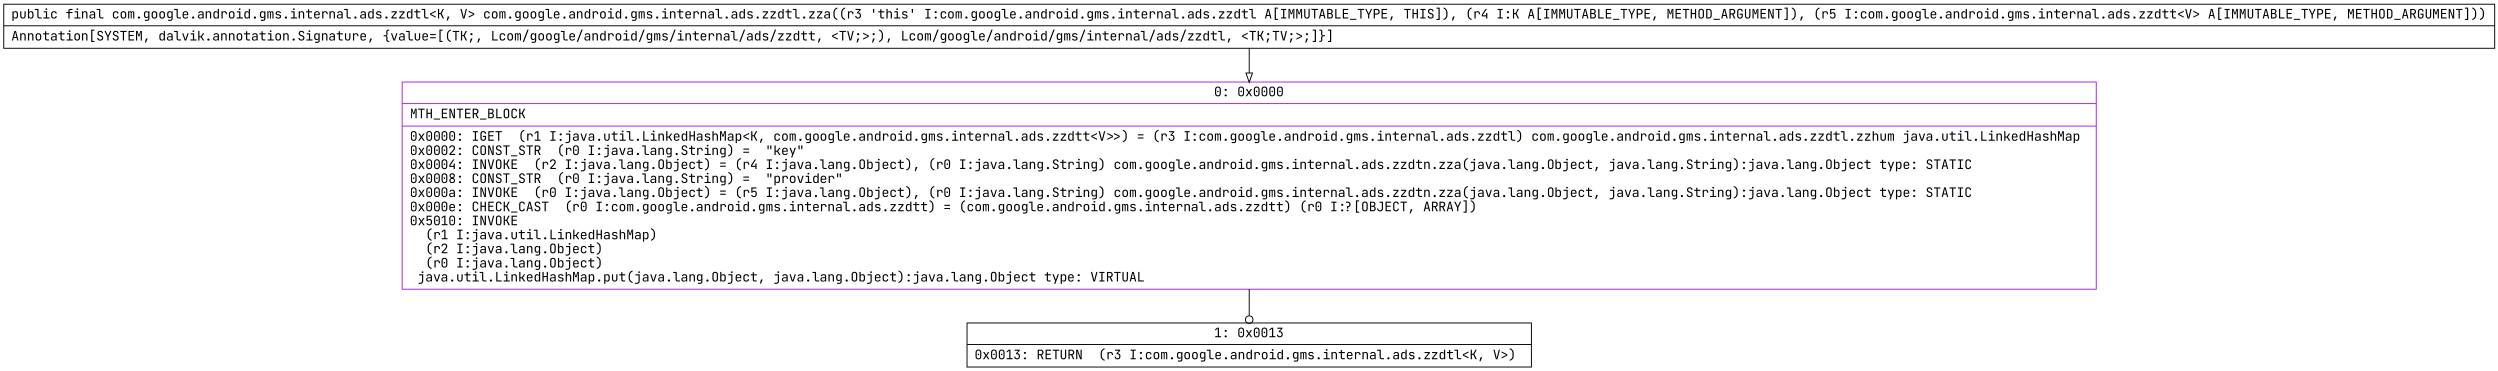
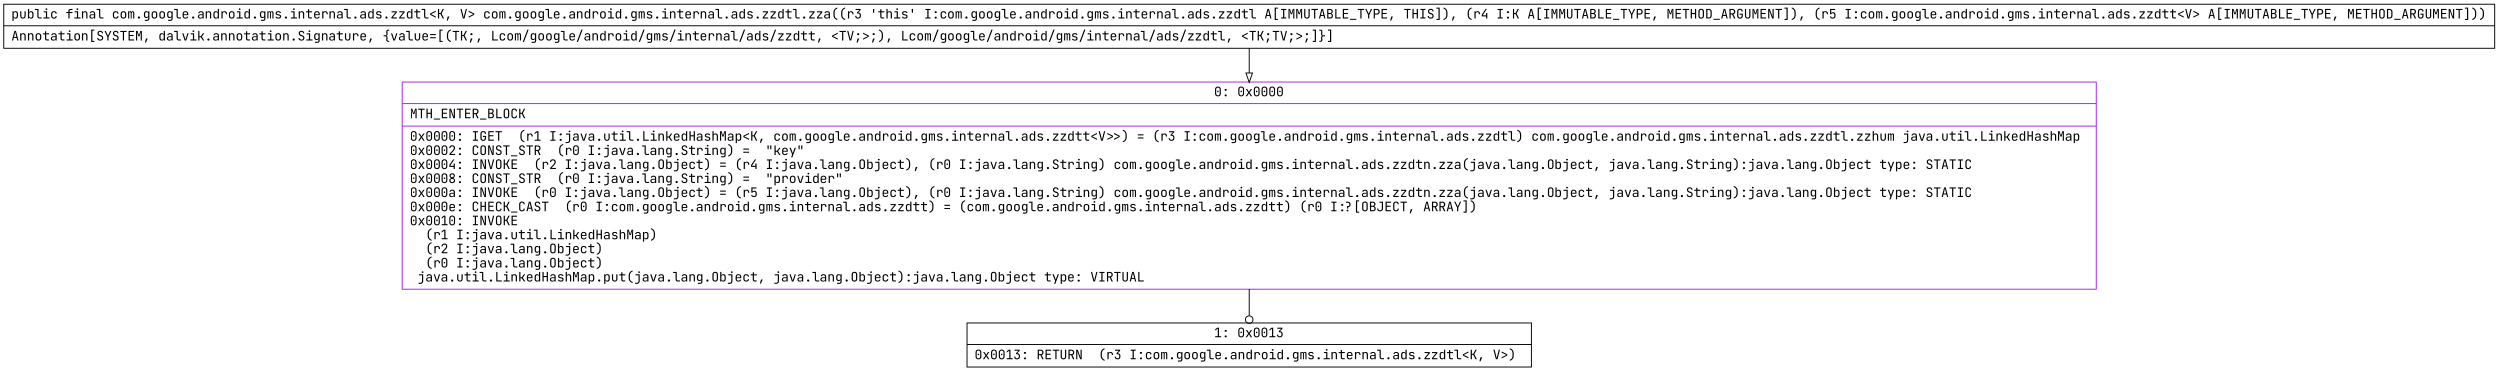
(472, 221) -> (472, 221)
